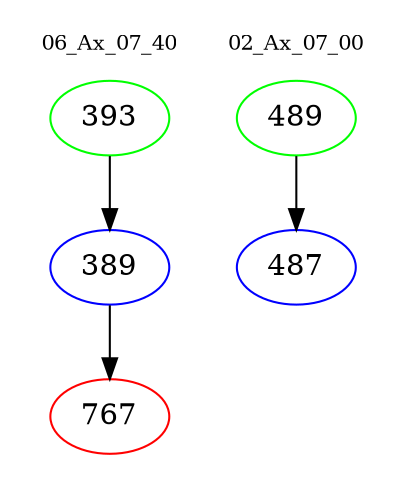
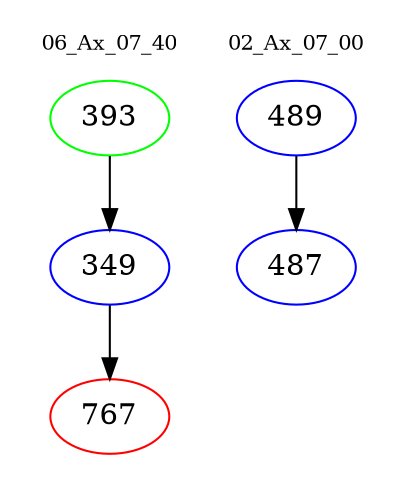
(296, 118) -> (296, 118)
(110, 267) -> (110, 267)
